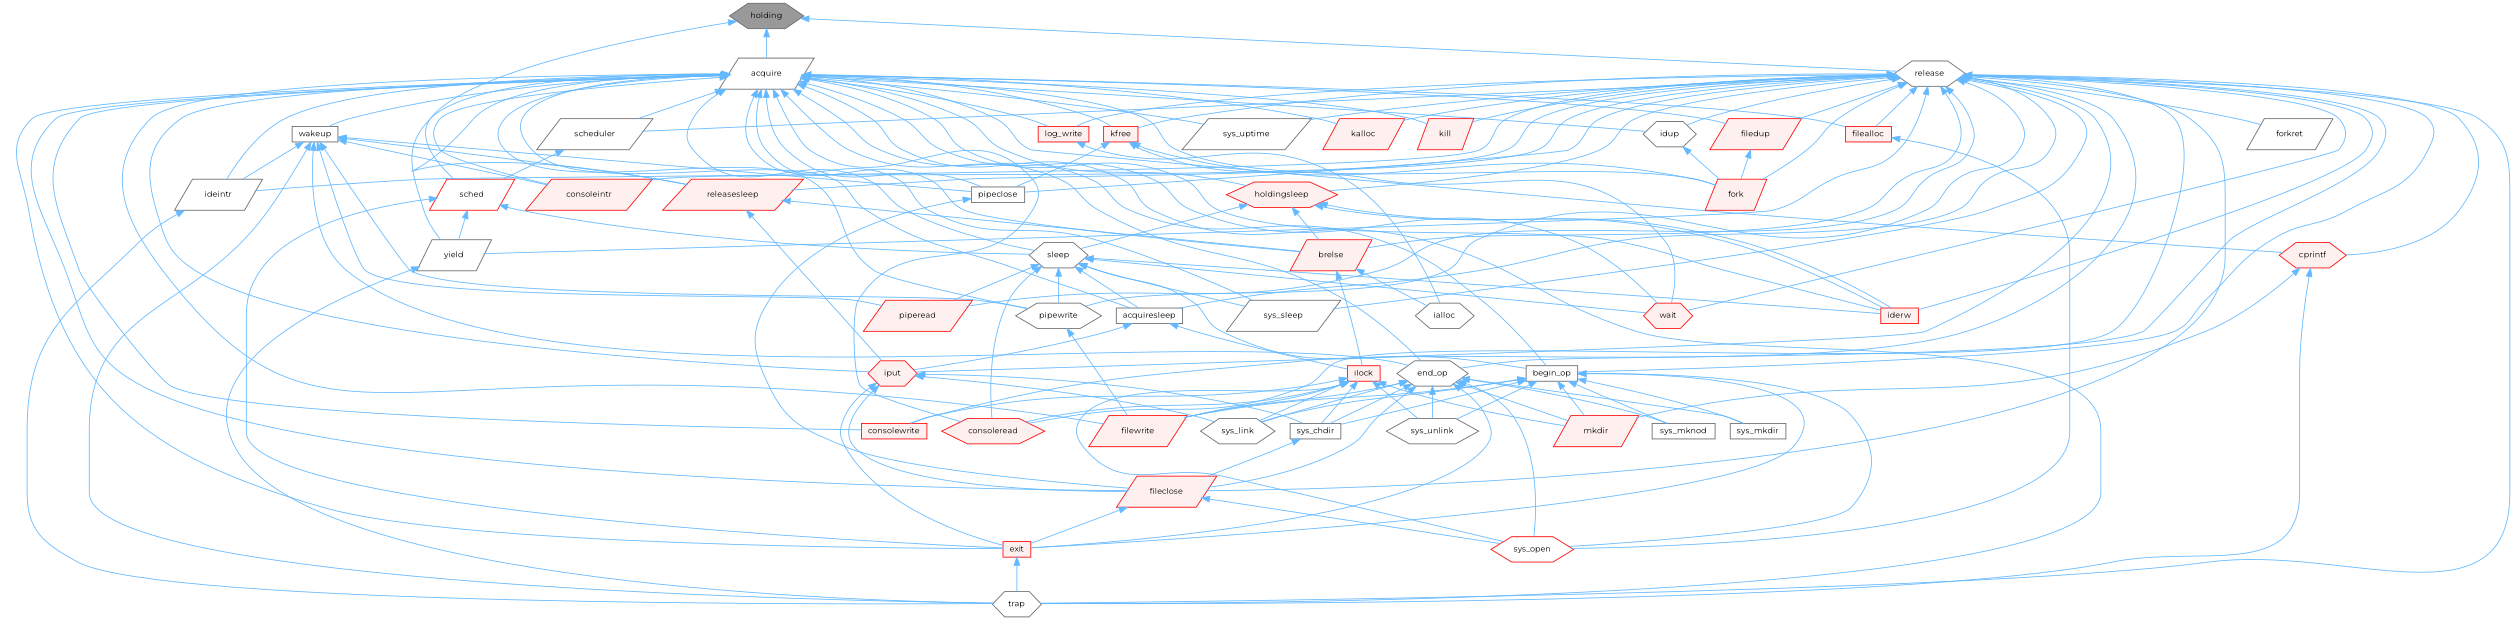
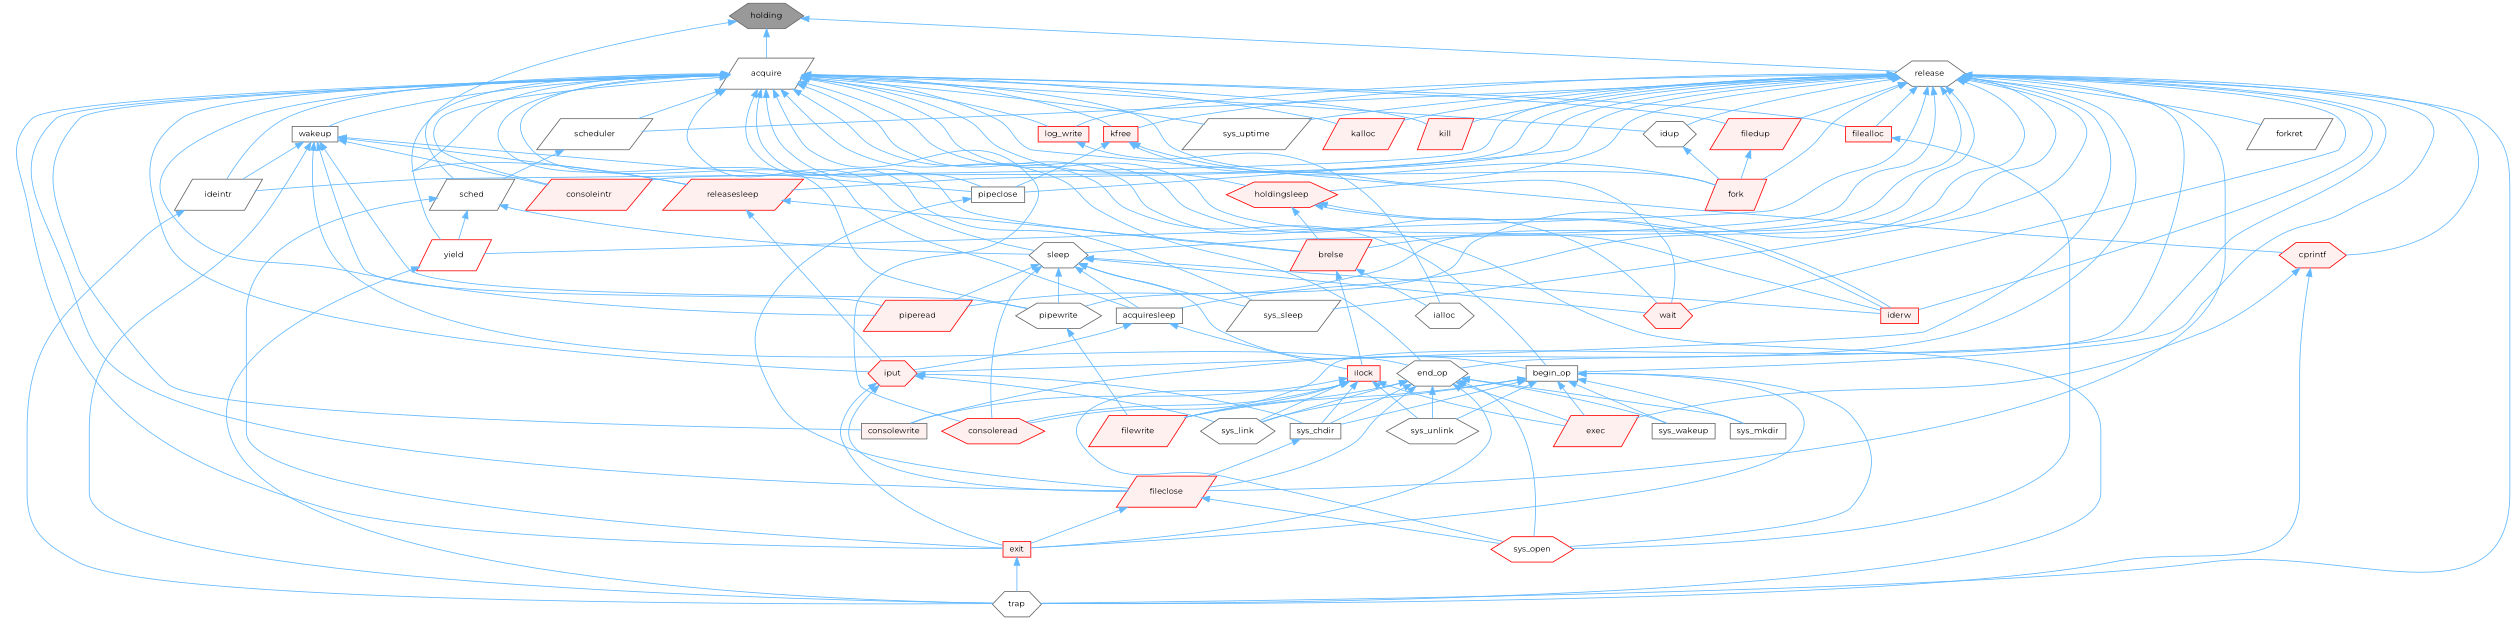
(472, 195) -> (472, 195)
(1160, 228) -> (1752, 223)
(454, 255) -> (454, 255)
(215, 328) -> (208, 247)
(894, 431) -> (894, 431)
(1596, 431) -> (1596, 431)
(1684, 431) -> (1684, 431)
